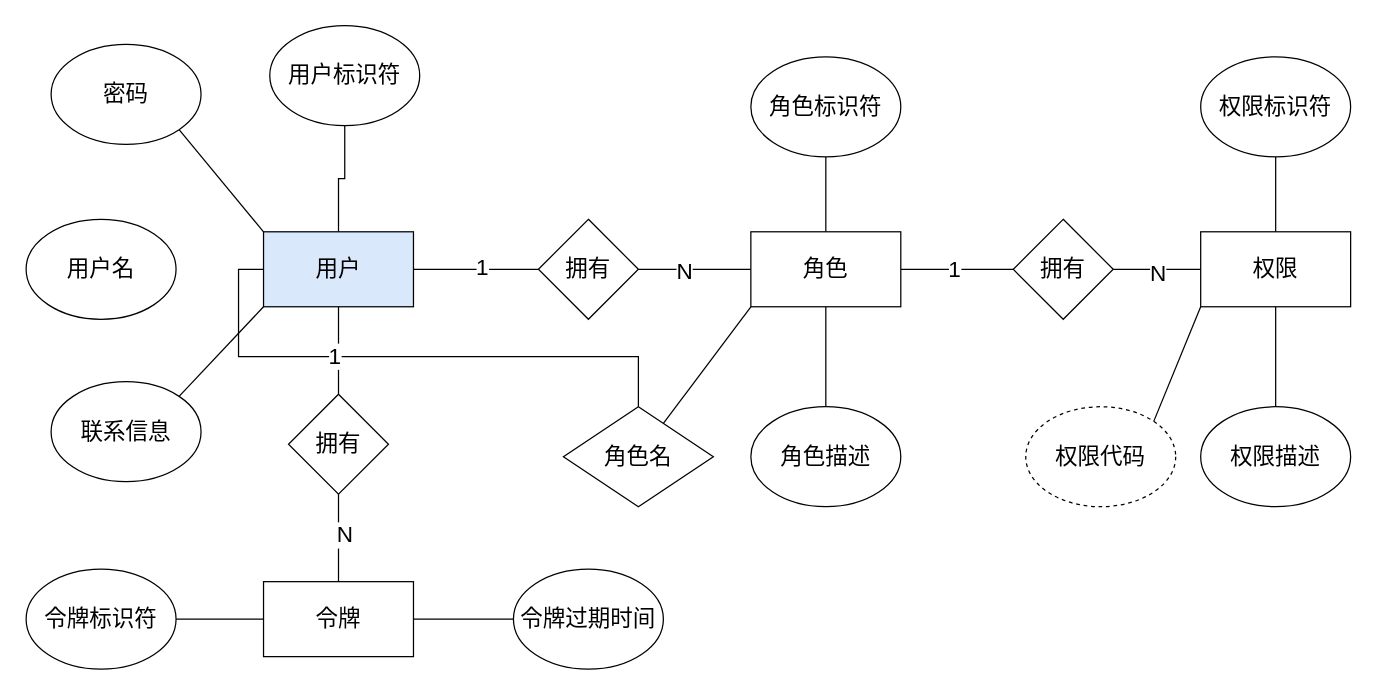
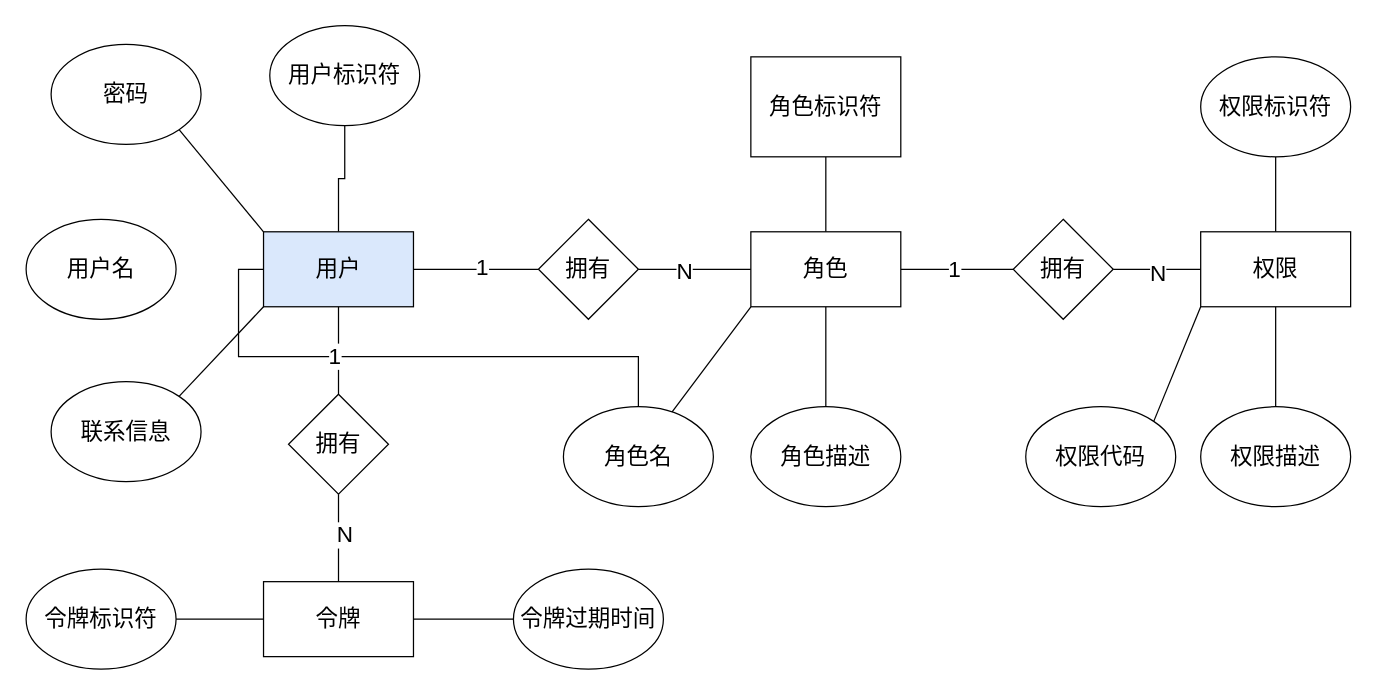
(826, 107) -> (826, 107)
(638, 457) -> (638, 457)
(1101, 457) -> (1101, 457)
